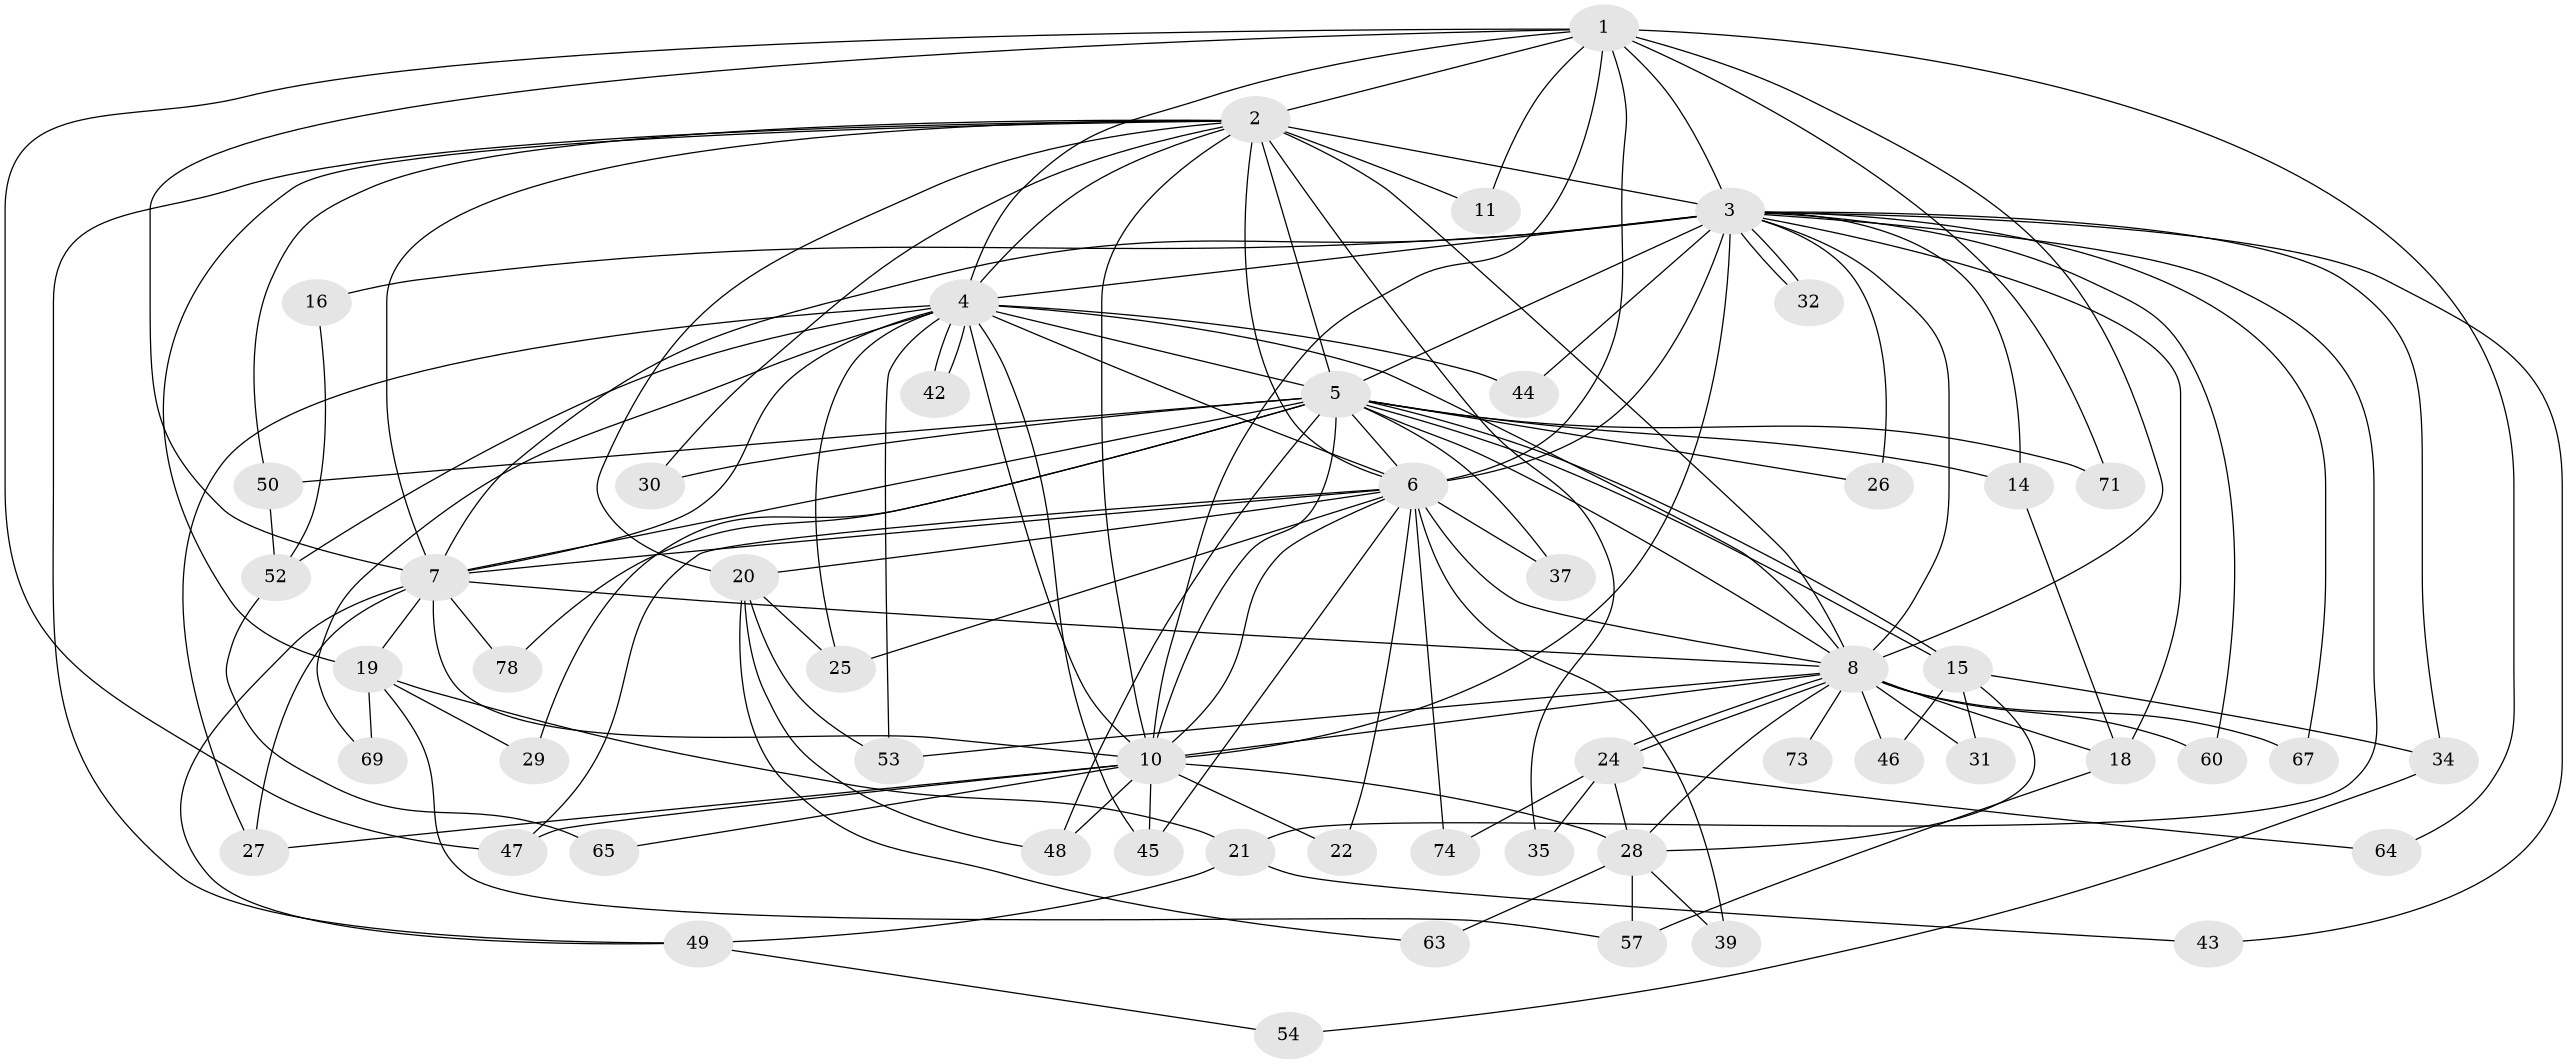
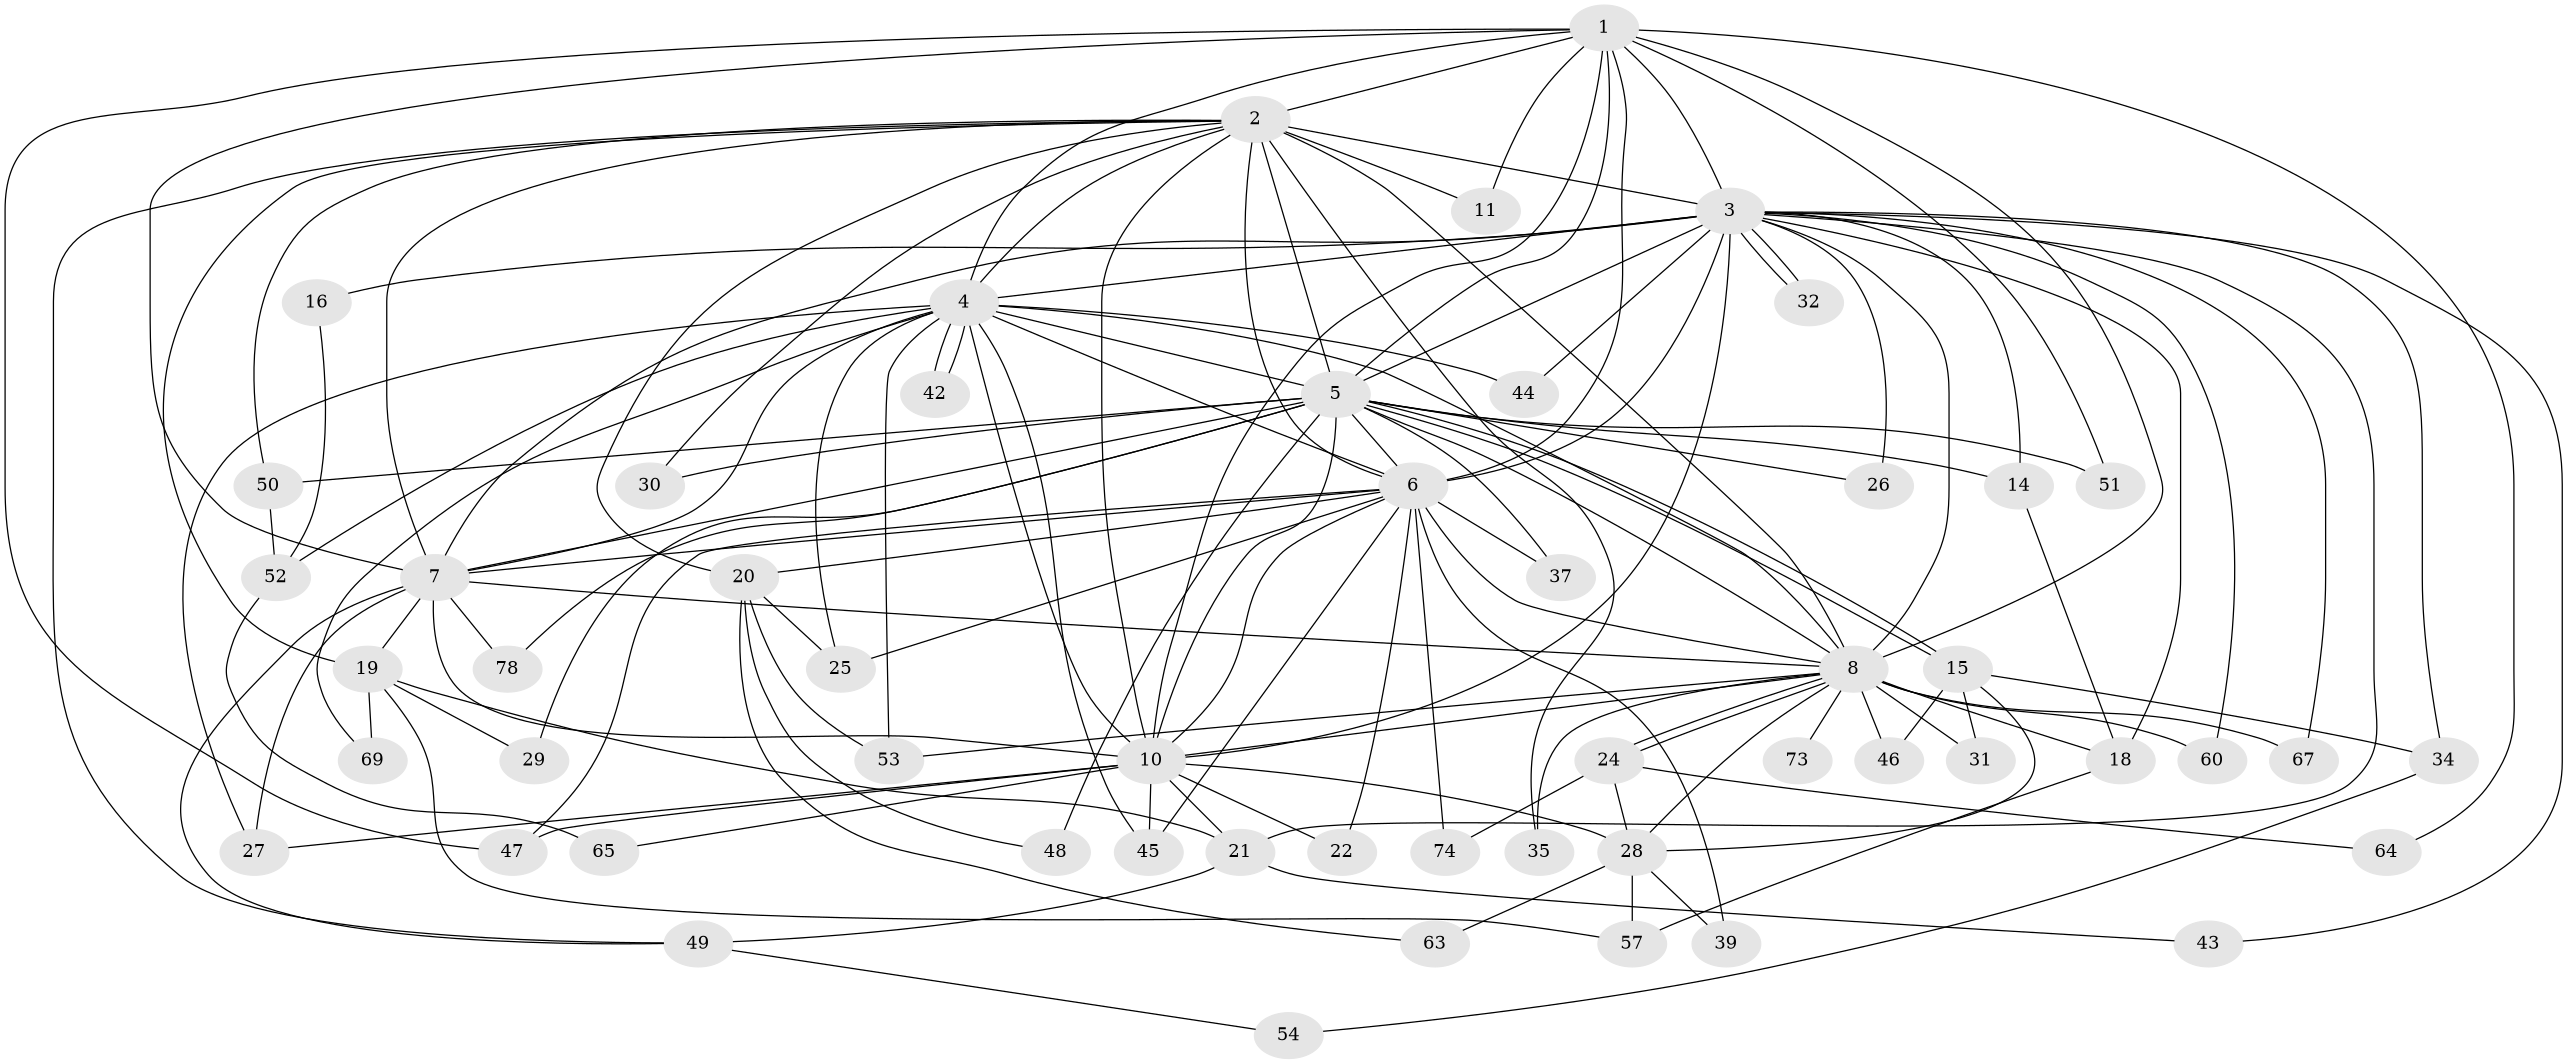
none -> (1546, 257)
(2111, 486) -> (2111, 486)
(1574, 807) -> (1614, 712)
(1094, 816) -> (1196, 807)
